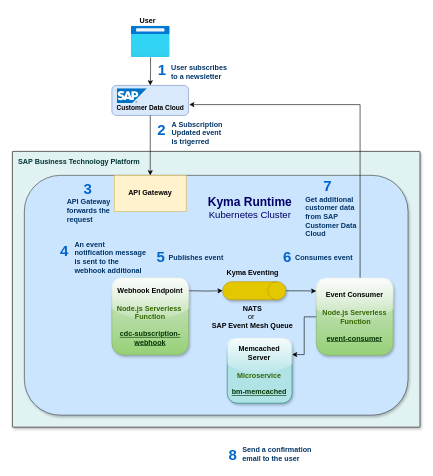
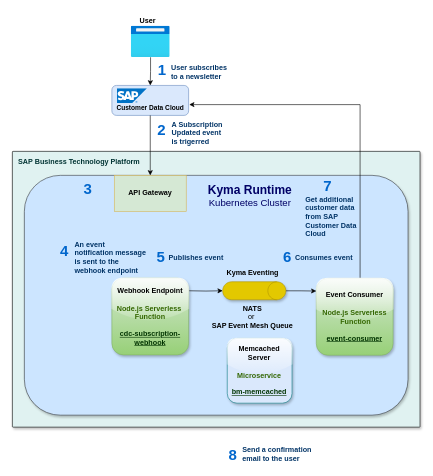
(150, 194) -> (150, 194)
(250, 208) -> (250, 196)
(88, 211) -> none
(110, 258) -> (110, 258)
(302, 355) -> none
(260, 371) -> (260, 371)
